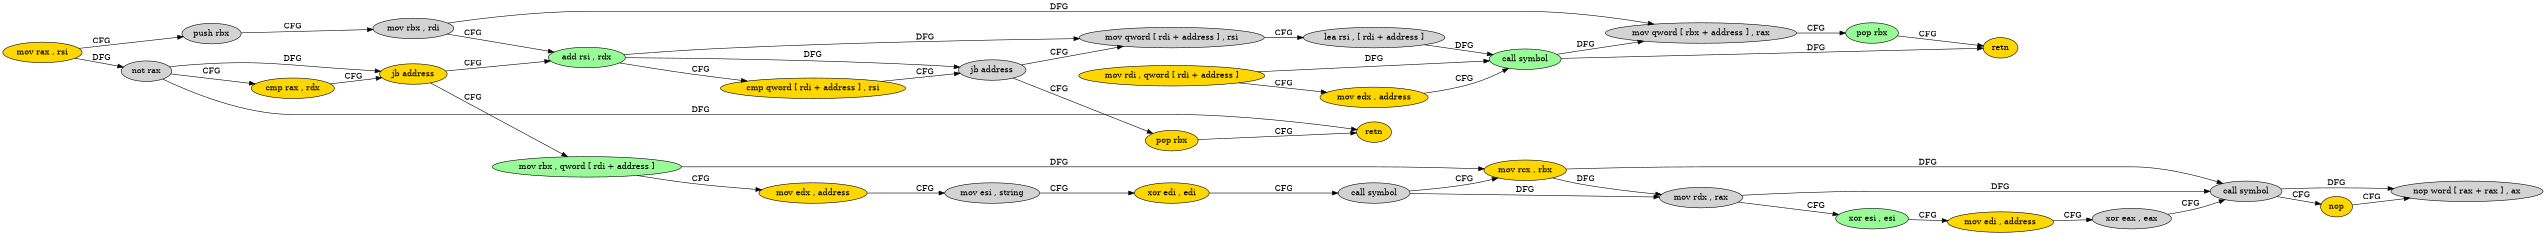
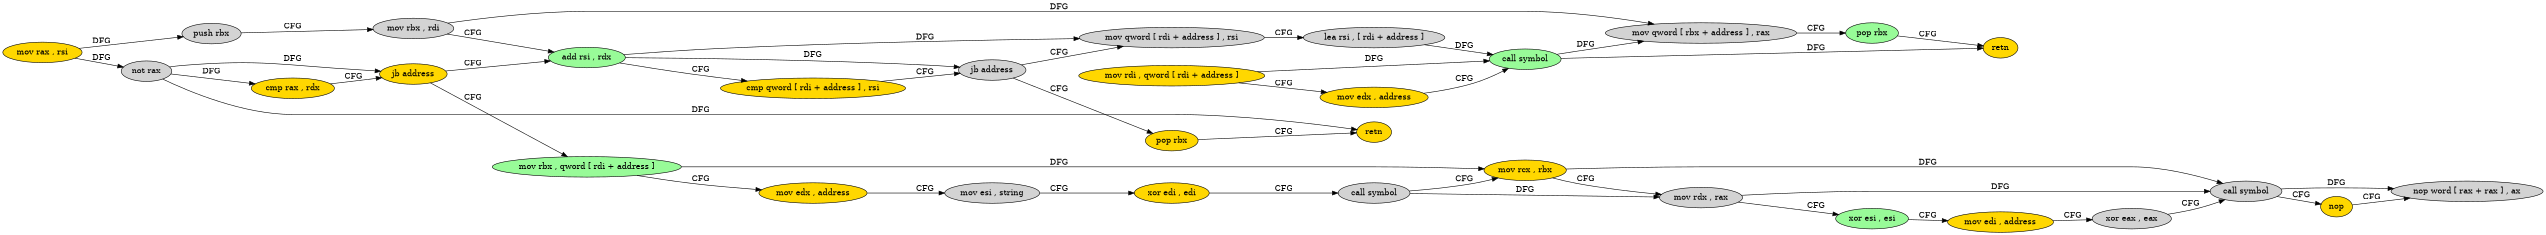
(102, 41) -> (102, 41)
(212, 71) -> (212, 71)
(1586, 179) -> (1586, 179)
